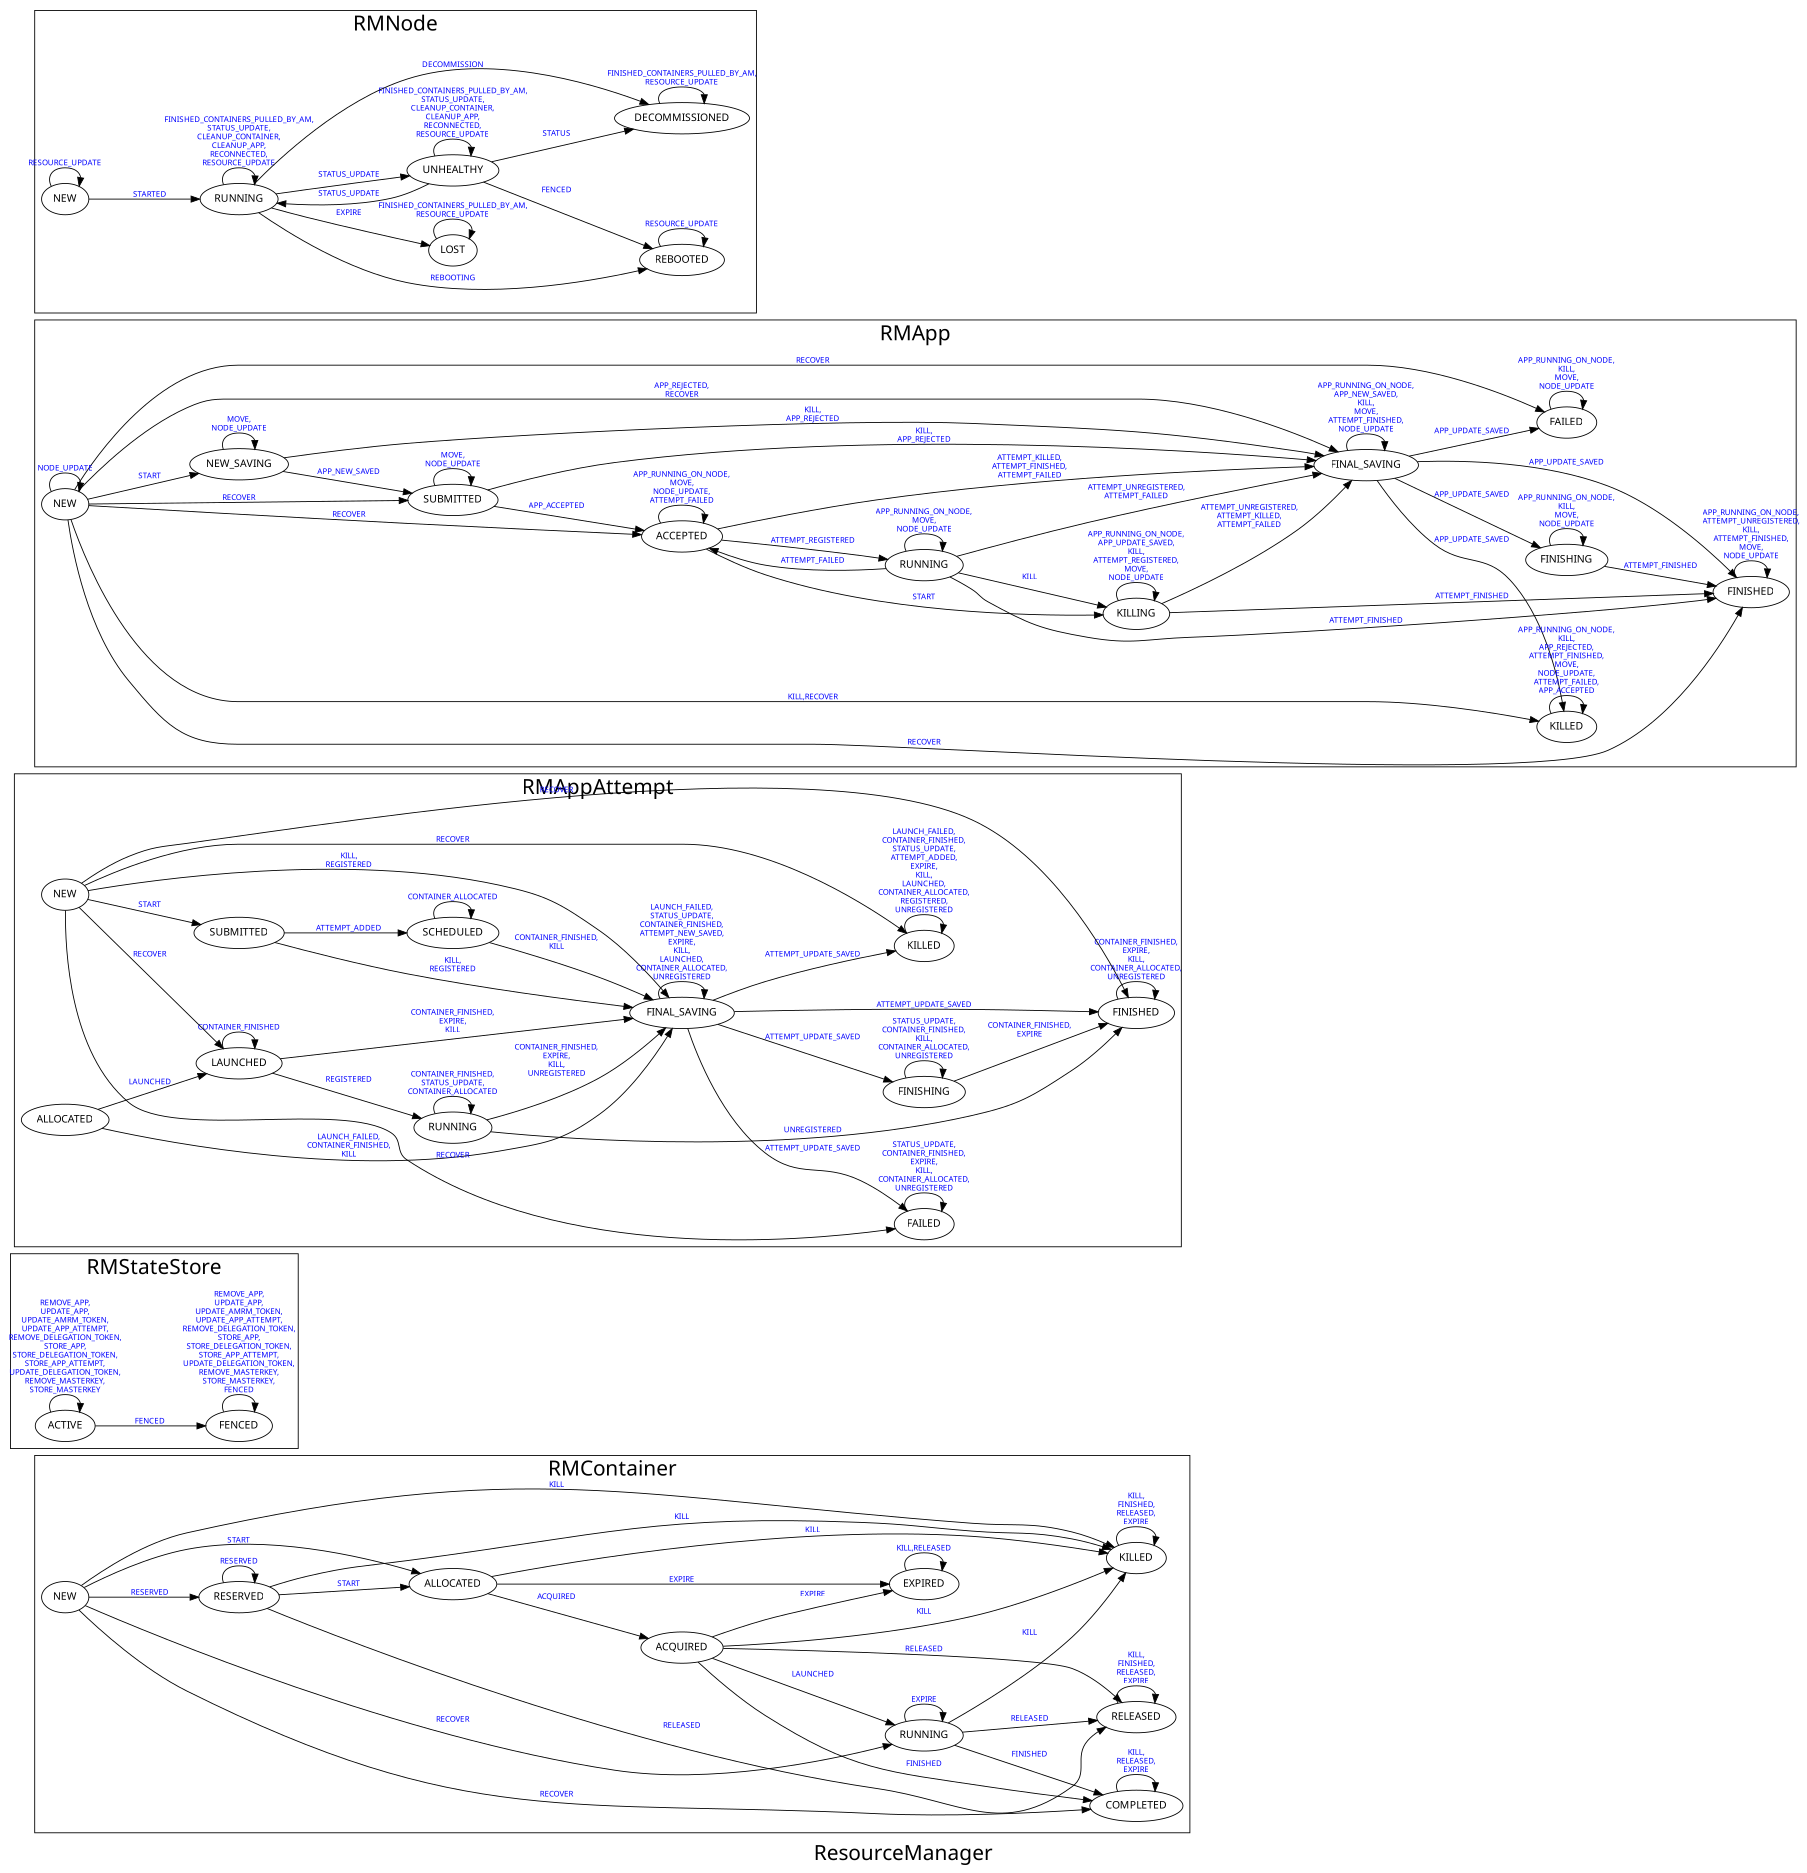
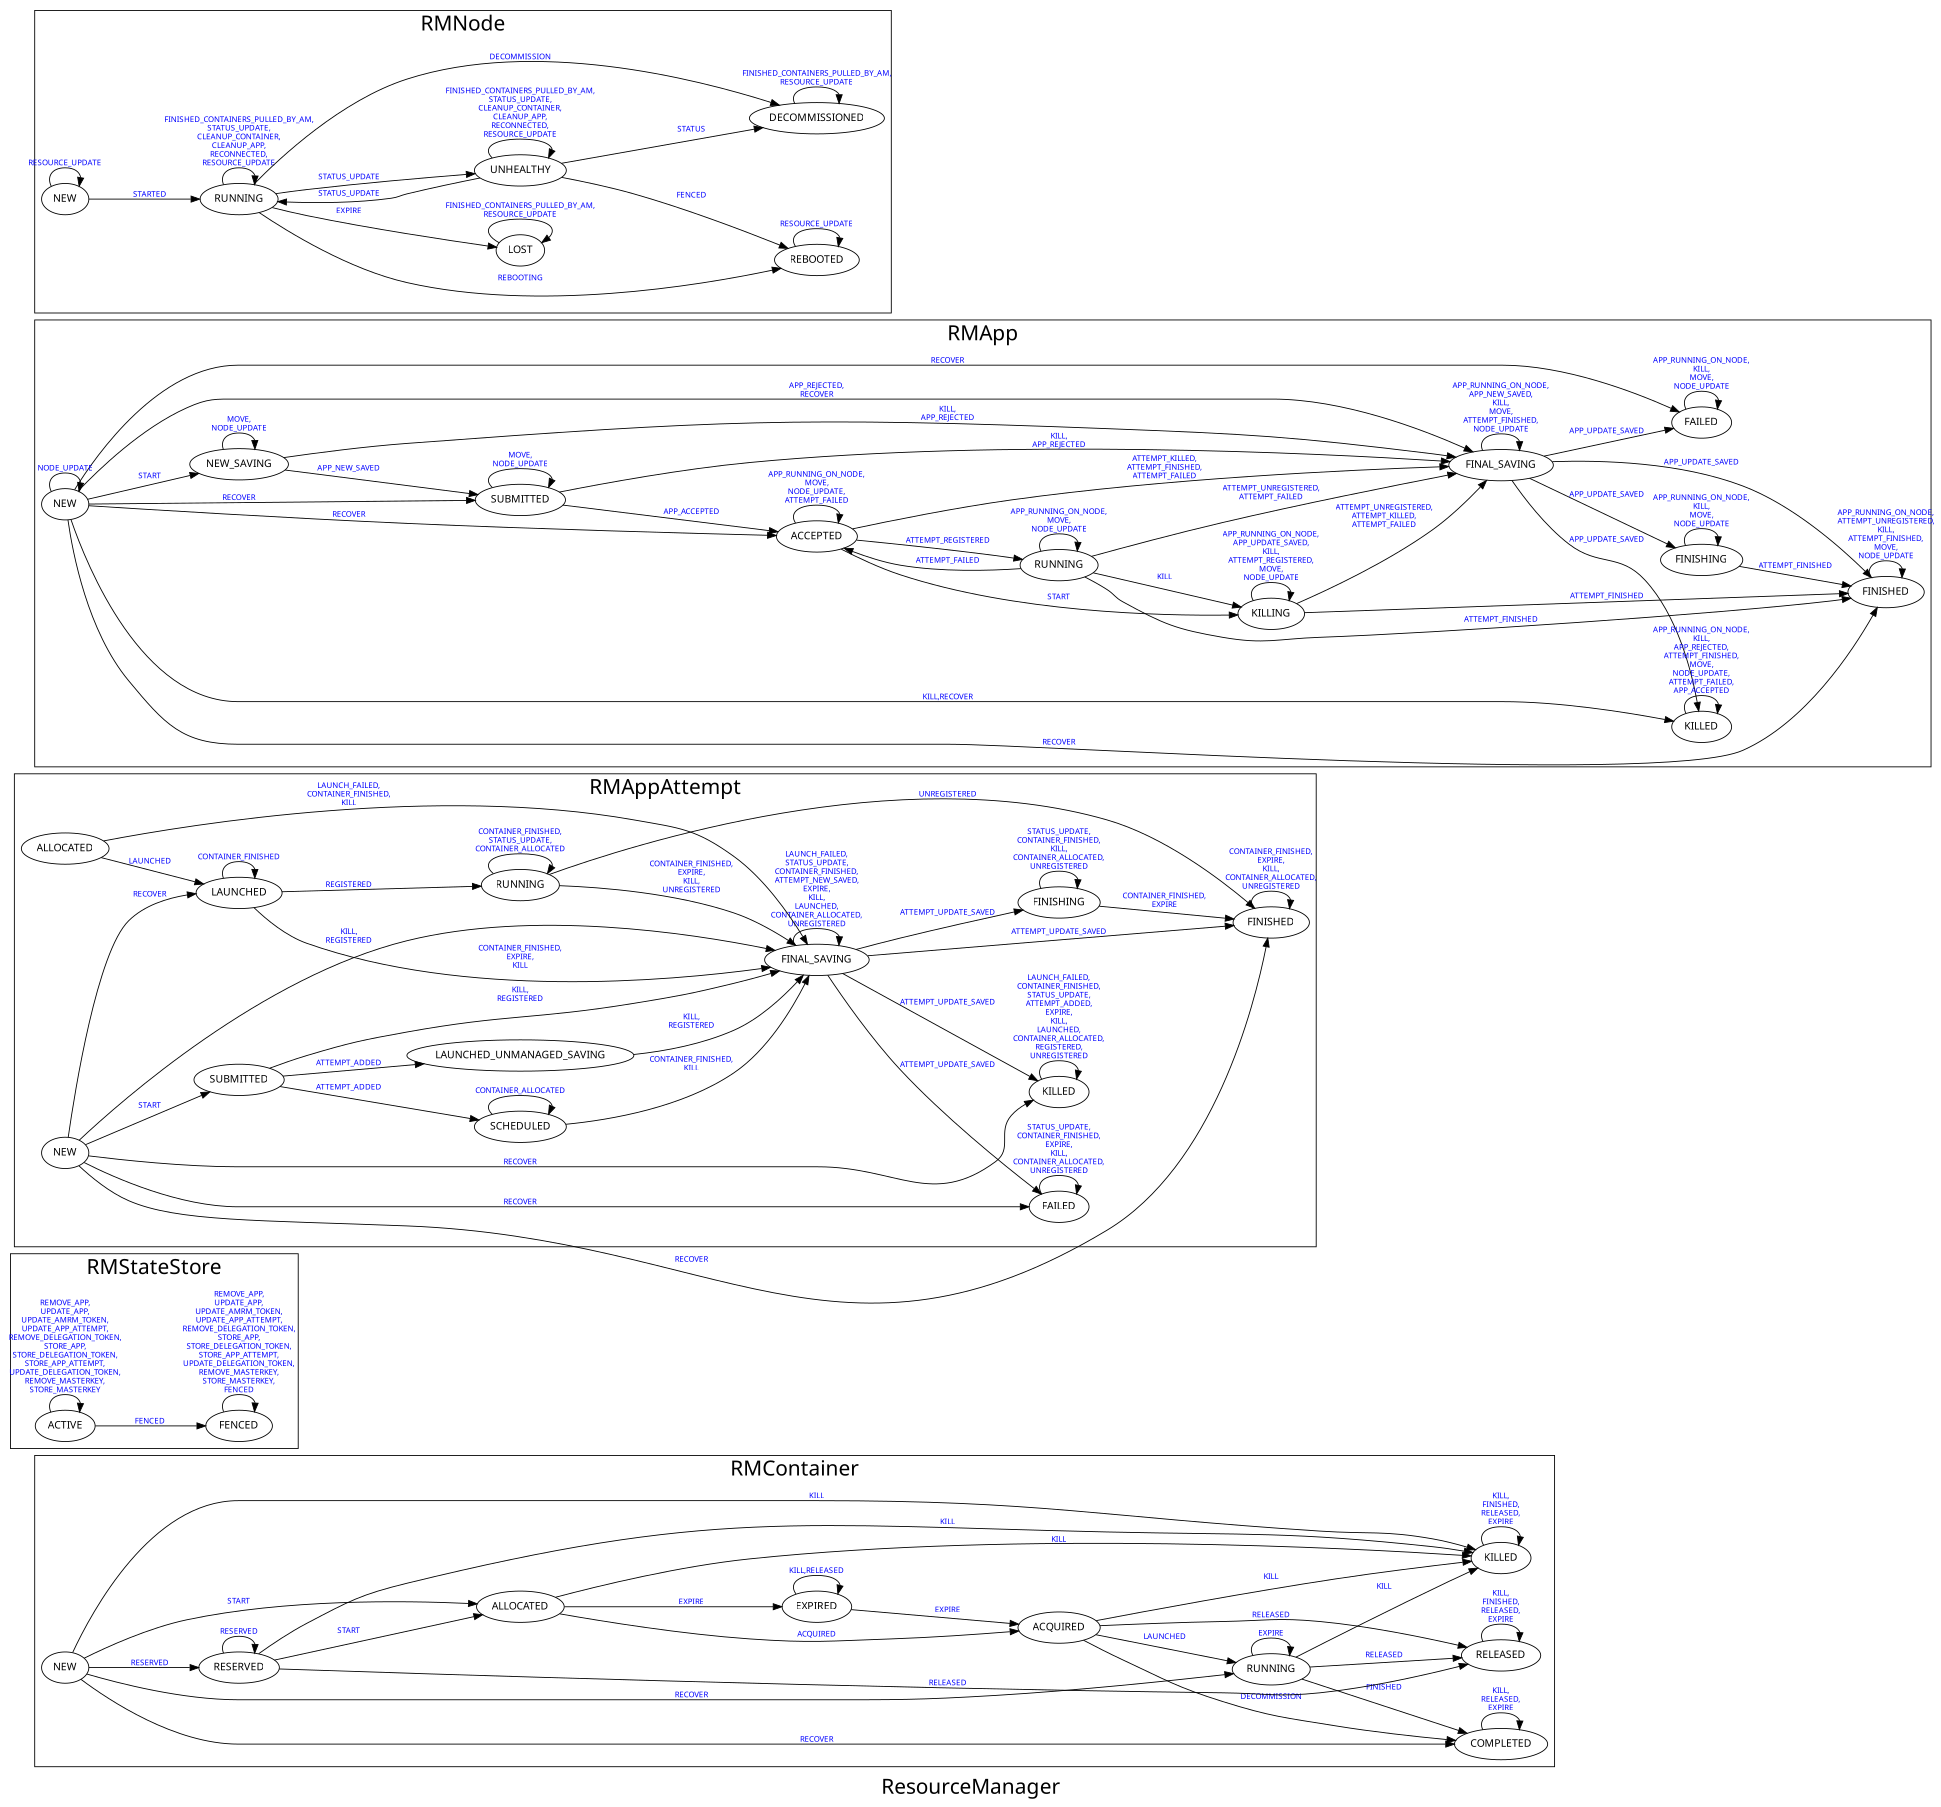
none -> (520, 1056)
(797, 1612) -> (931, 1617)
(924, 1764) -> (1271, 1697)
